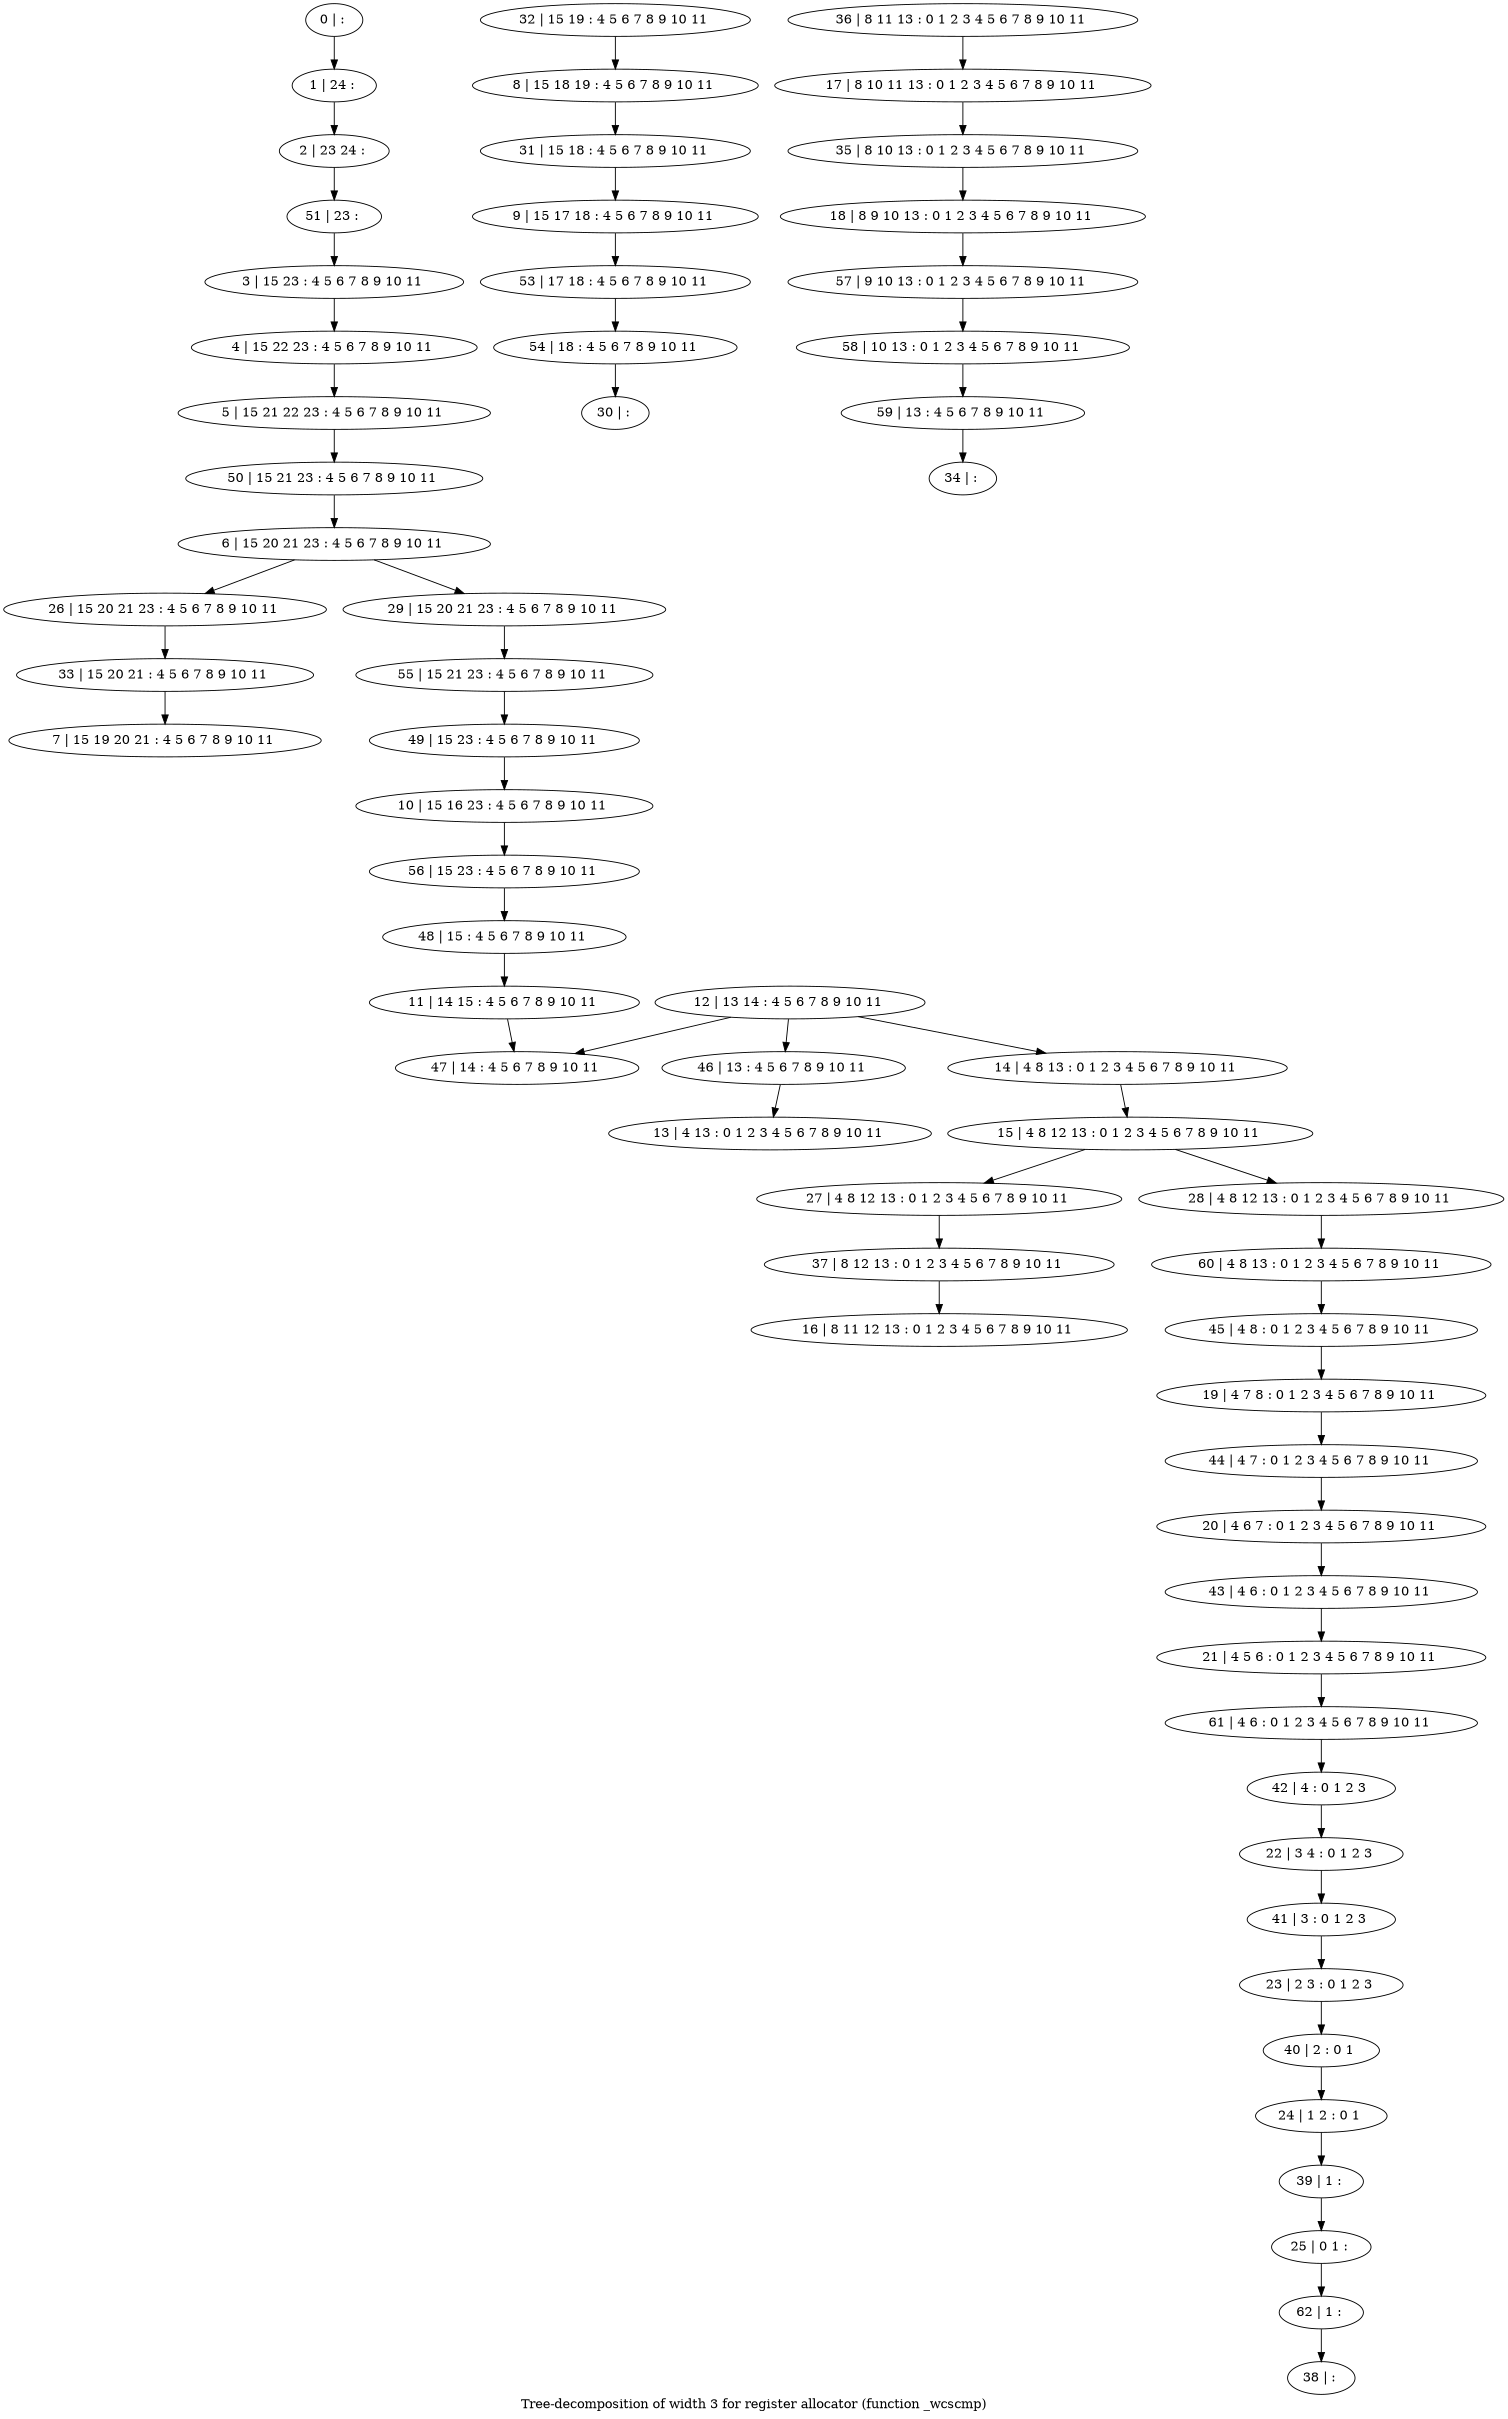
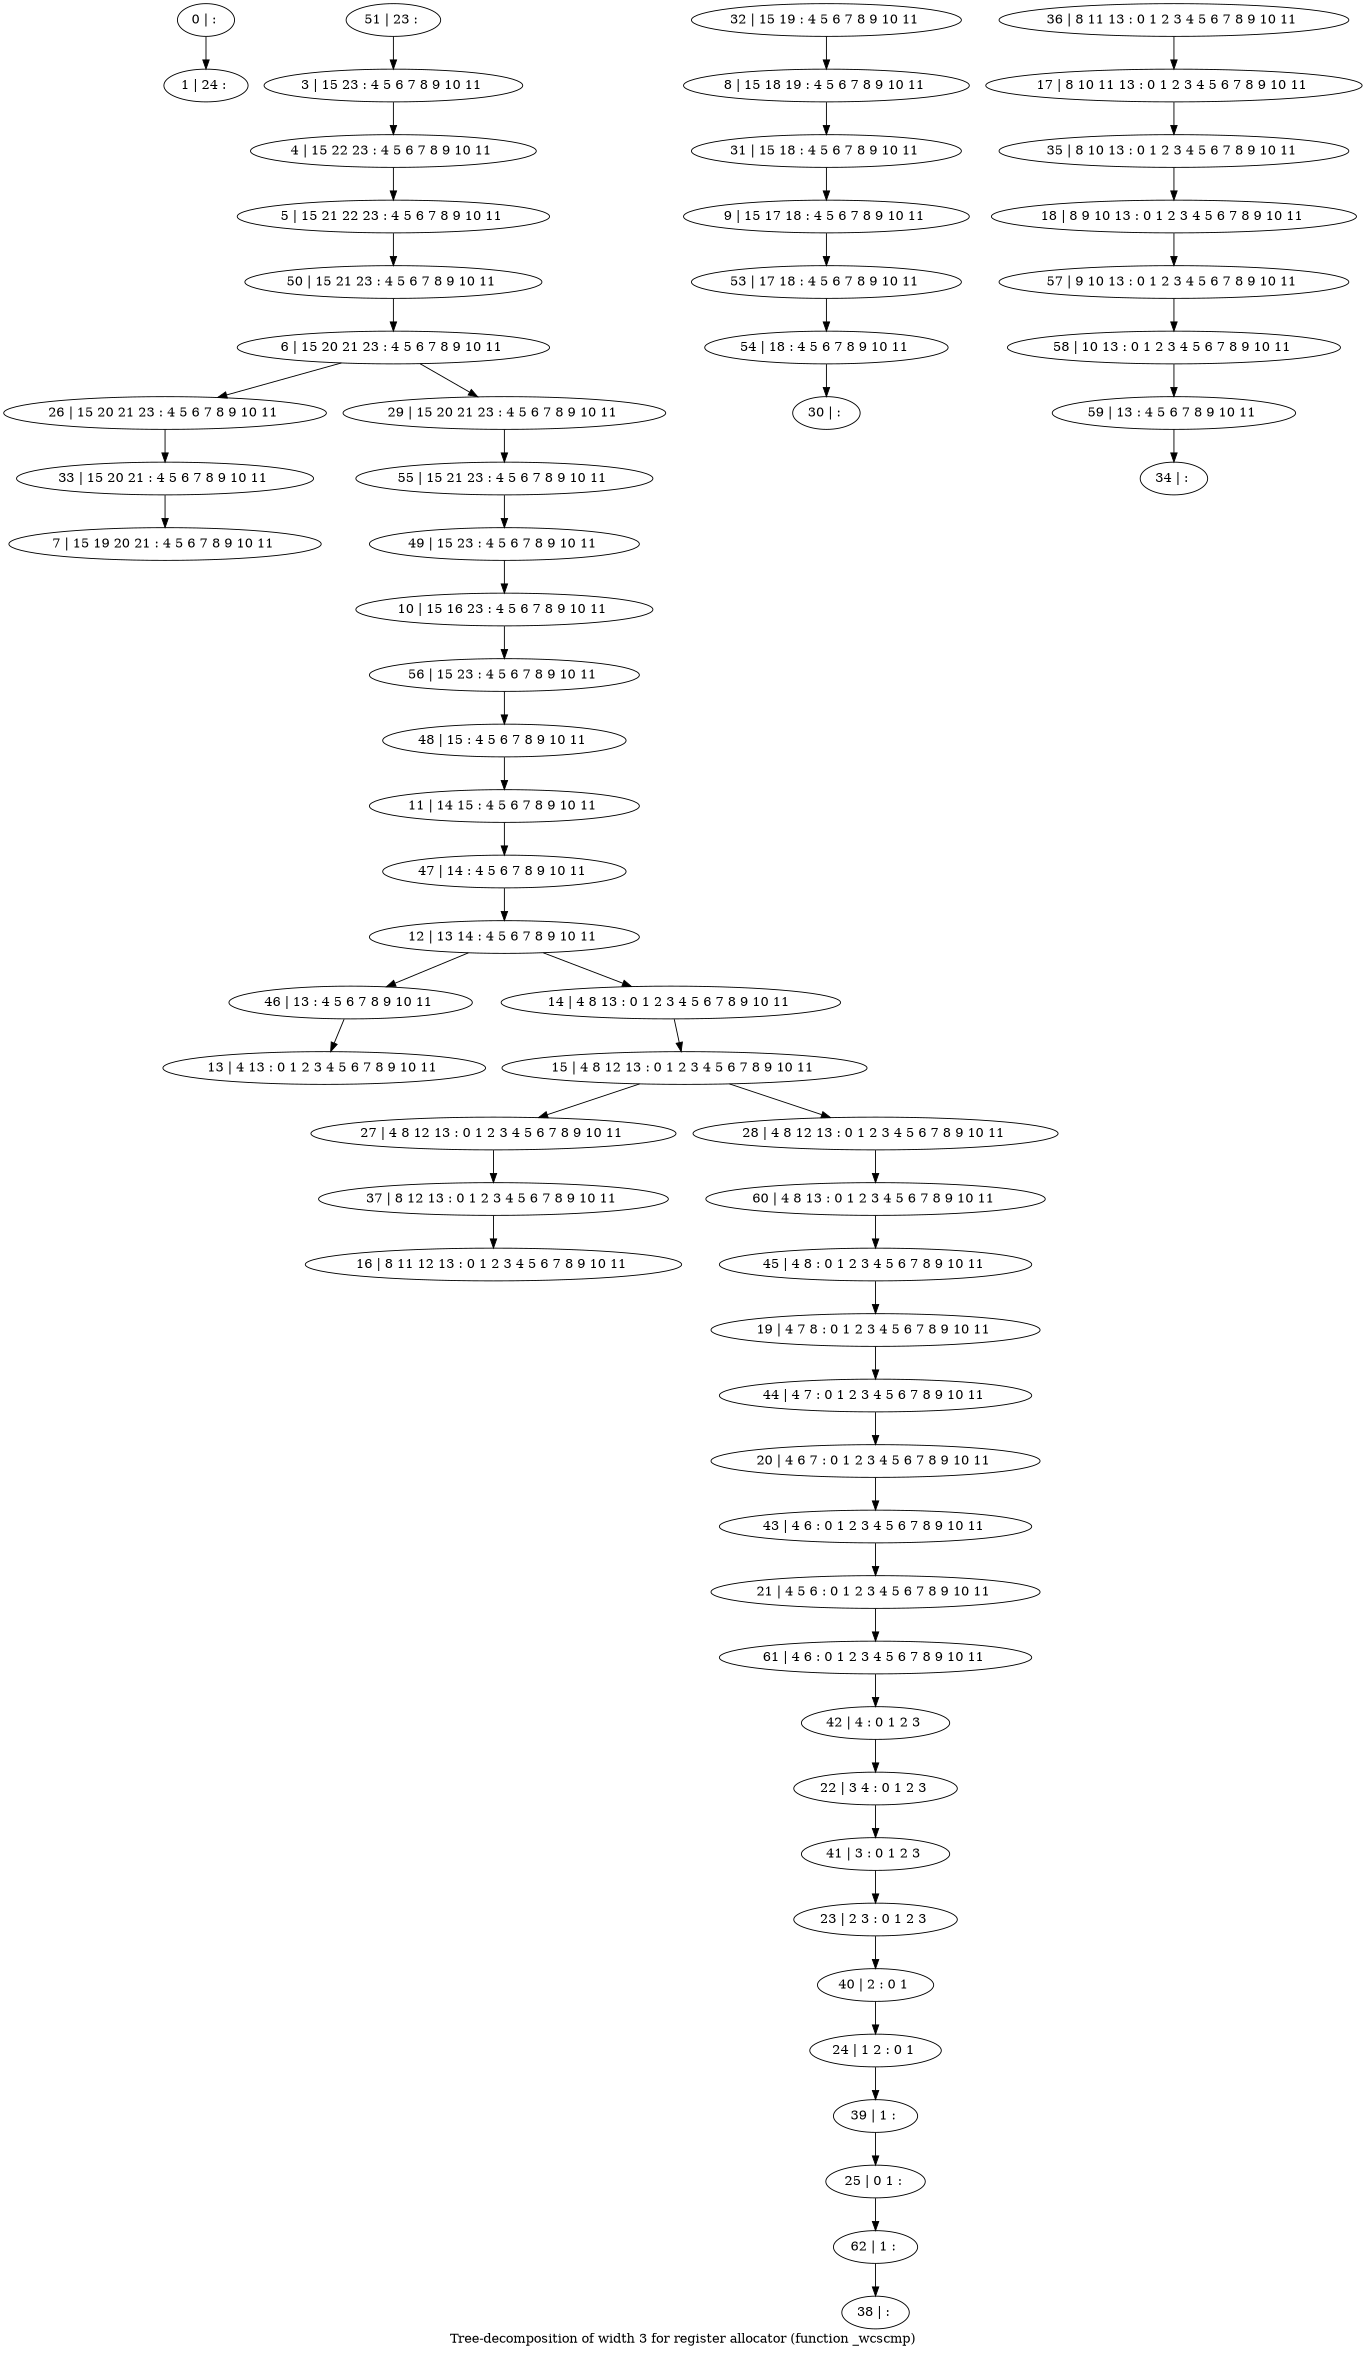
(334, 151) -> none
(657, 1034) -> (504, 900)
